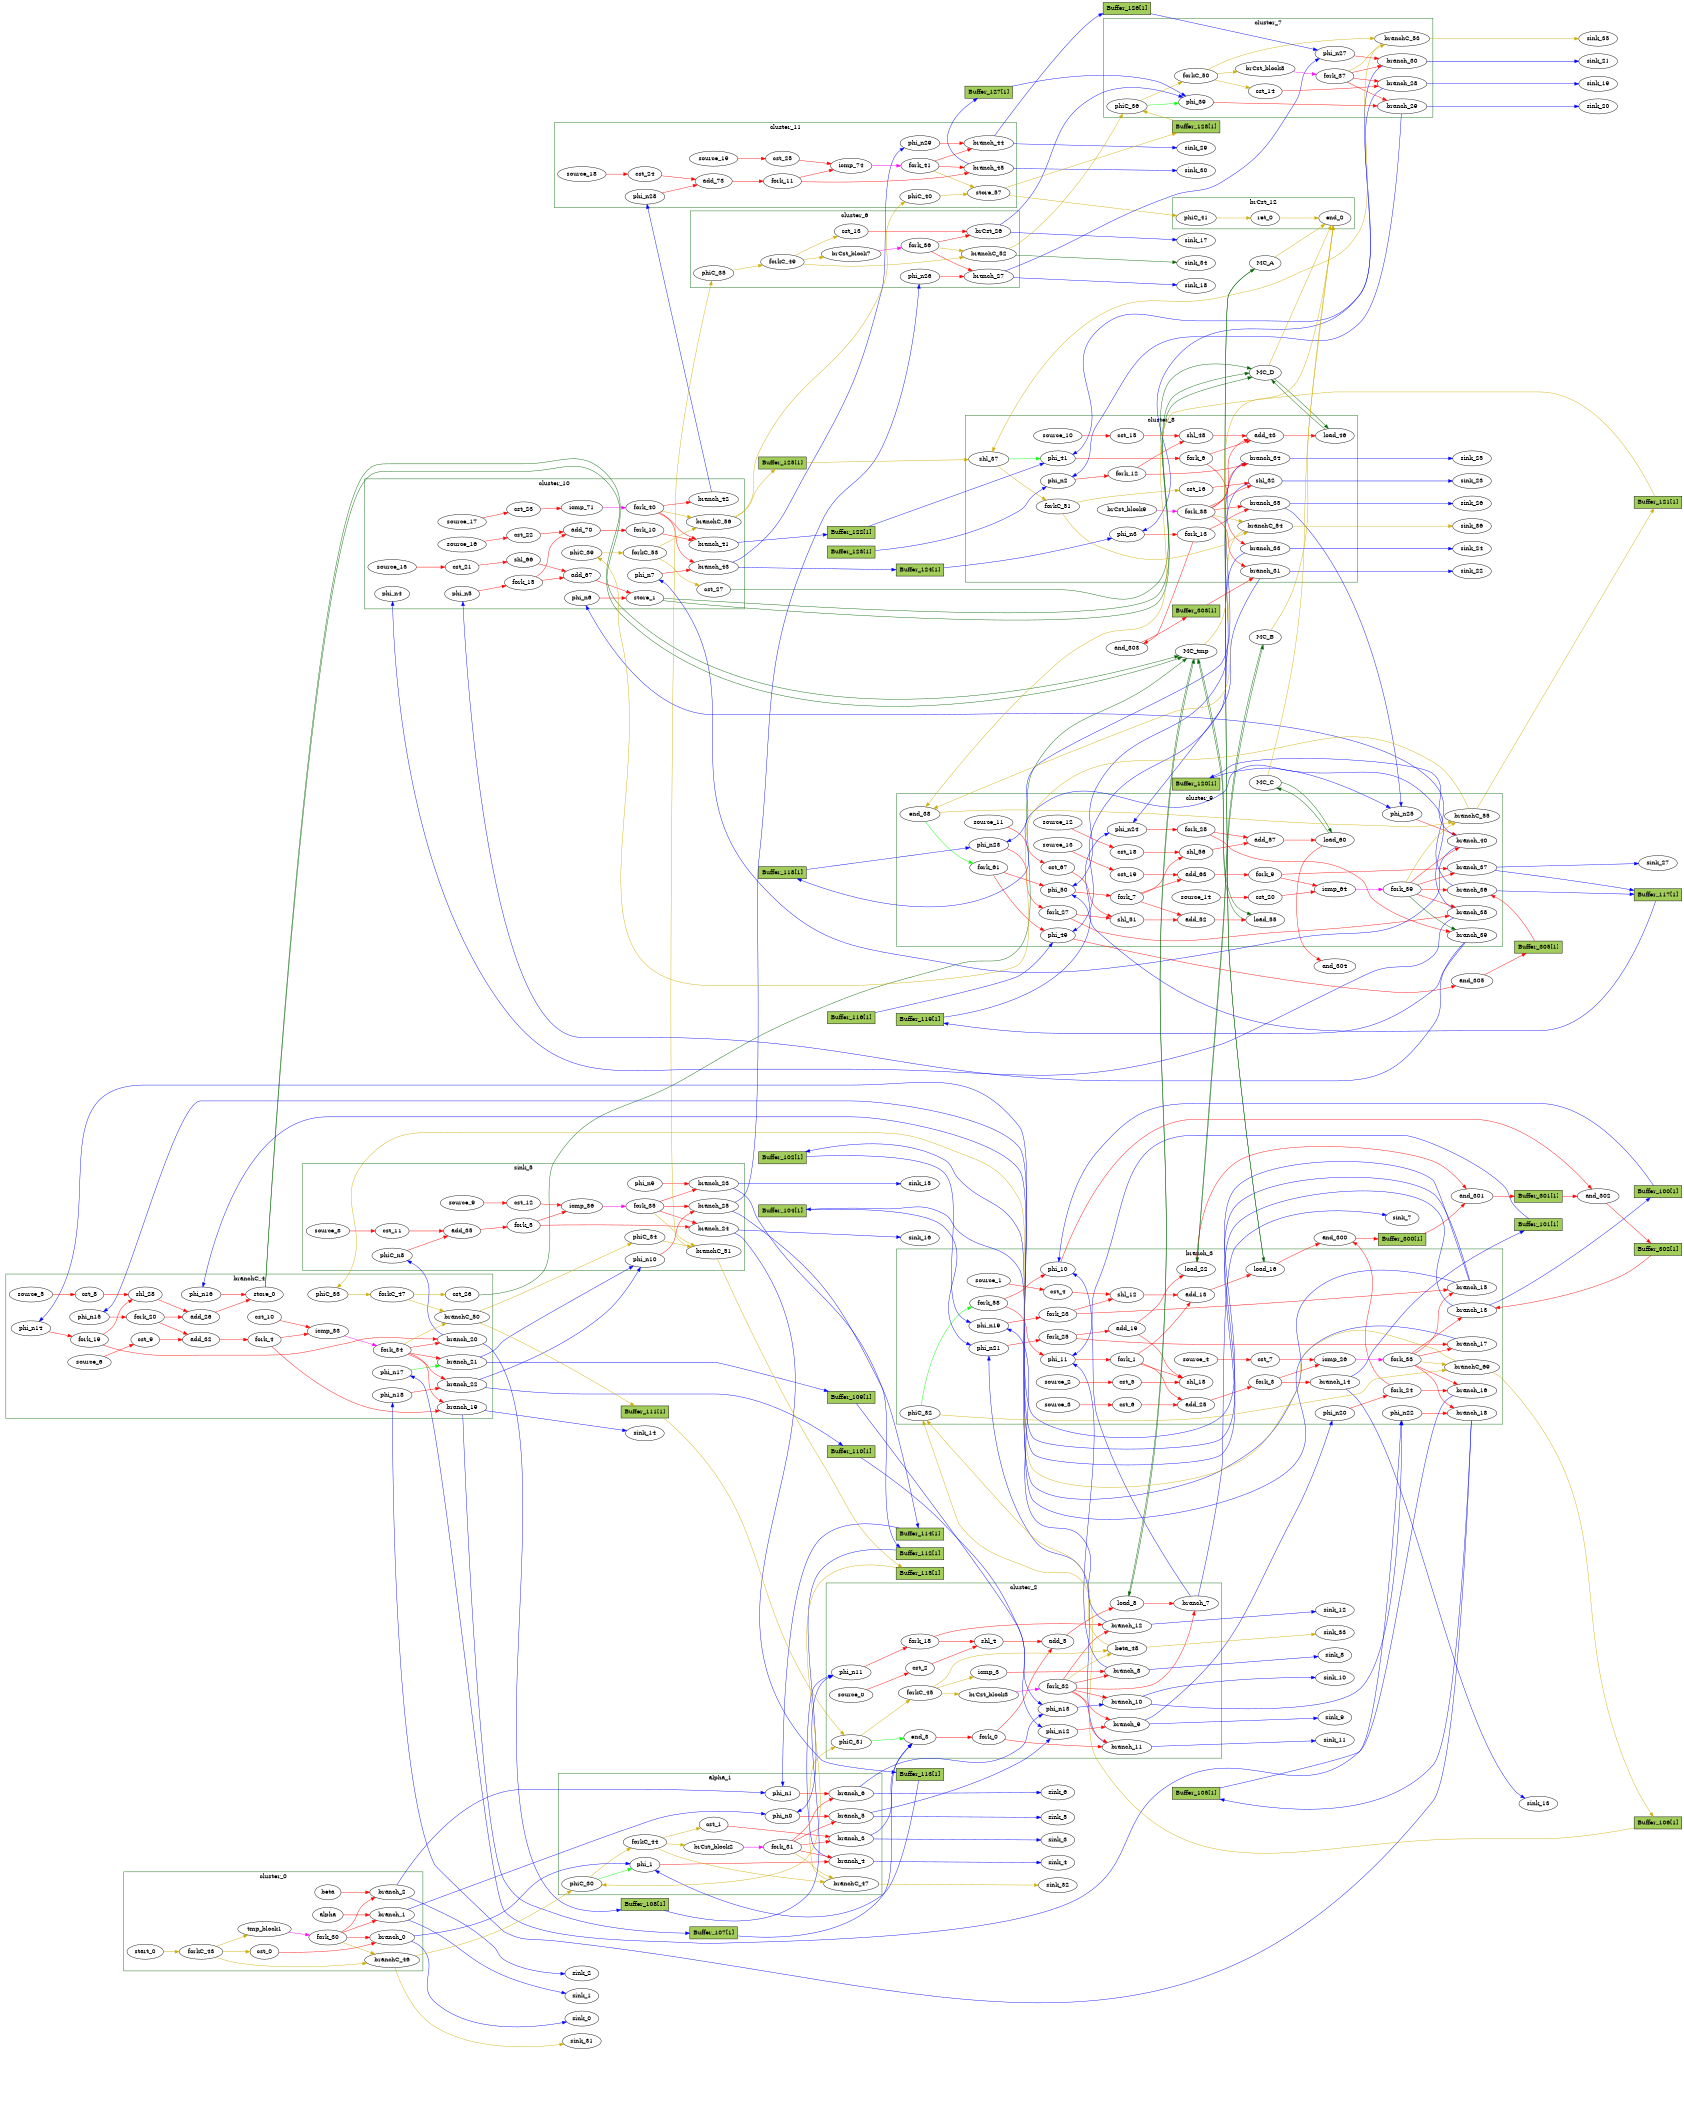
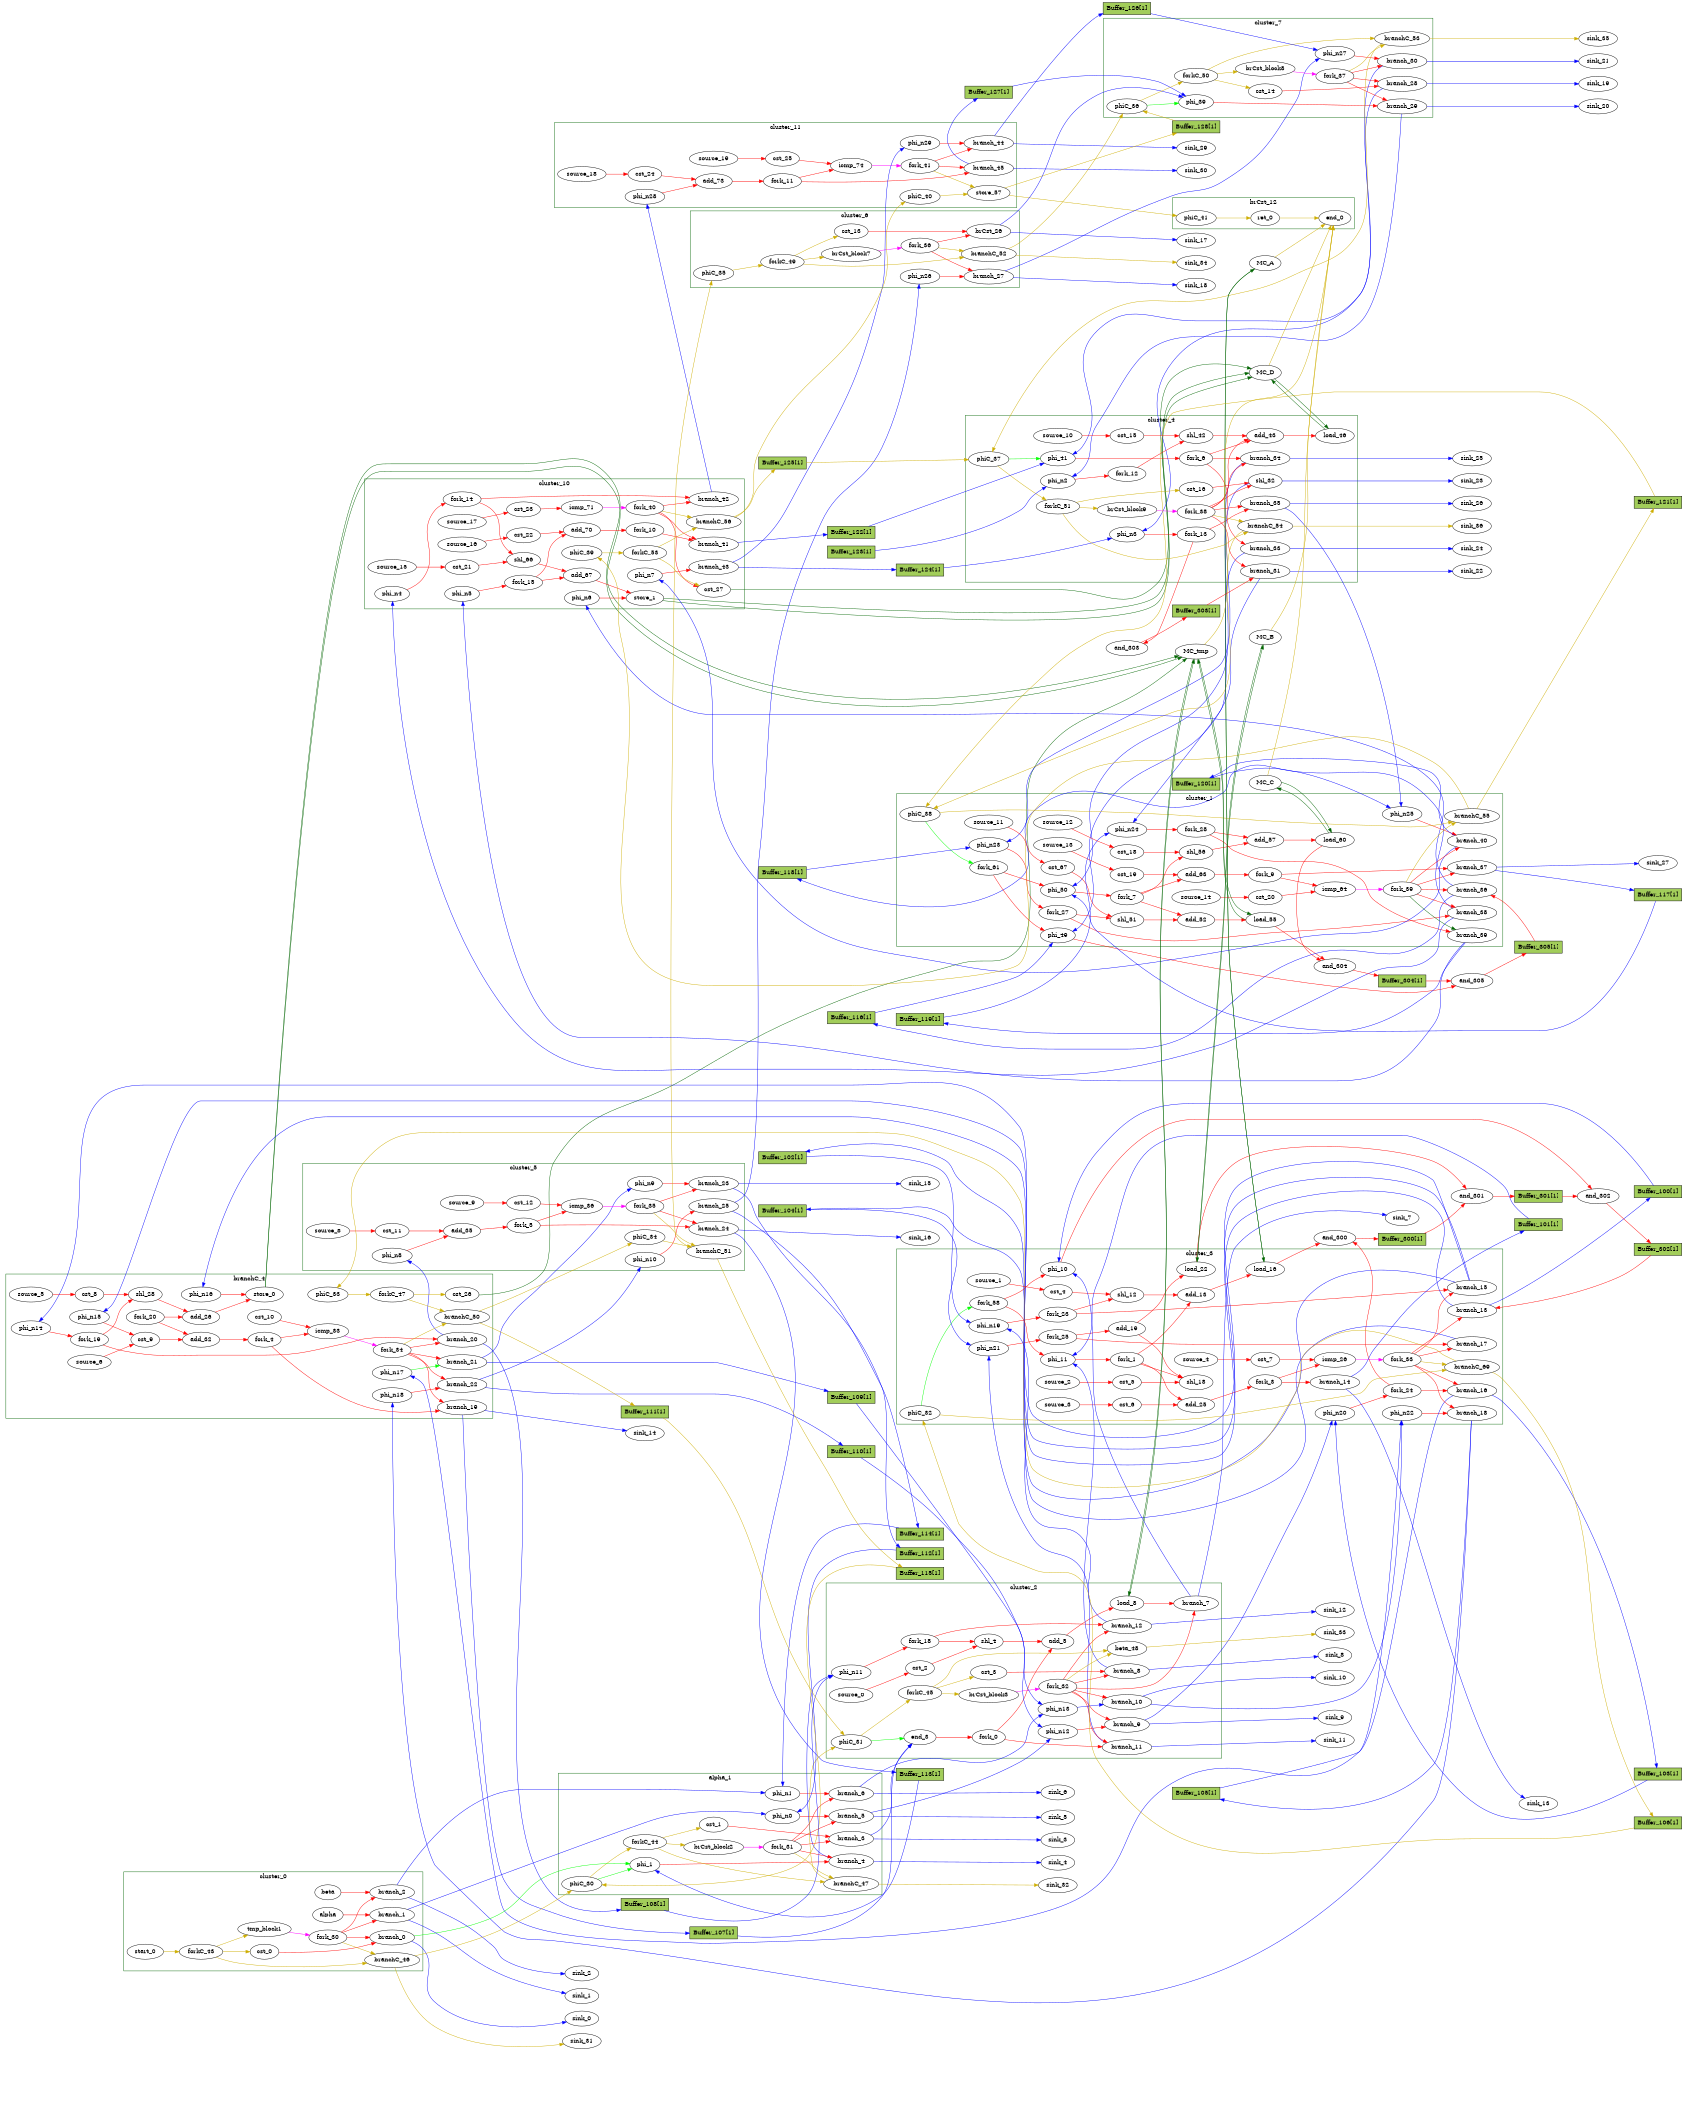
(1094, 259) -> (1094, 259)
(1161, 420) -> (1161, 420)
(1196, 436) -> (1196, 436)
(989, 459) -> (989, 459)
(1195, 473) -> (1222, 458)
none -> (462, 499)
none -> (1086, 508)
(678, 546) -> (677, 567)
(1200, 798) -> (1200, 798)
(920, 814) -> (920, 814)
(1563, 893) -> (1206, 1024)
none -> (1298, 942)
none -> (1402, 981)
(524, 1168) -> (524, 1168)
(676, 1206) -> none
(1200, 1254) -> (1200, 1254)
(392, 1256) -> (392, 1256)
(554, 1311) -> (553, 1274)
(115, 1317) -> (116, 1328)
(1042, 1544) -> none
(989, 1672) -> (989, 1672)
none -> (1658, 1774)
(516, 1902) -> (516, 1902)
